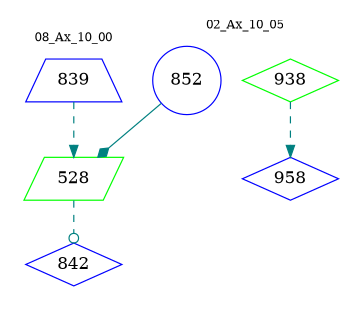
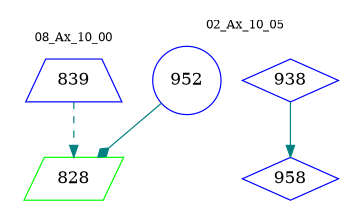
(187, 80) -> (187, 80)
(290, 80) -> (290, 80)
(290, 124) -> (290, 124)
(74, 179) -> (74, 179)
(74, 264) -> none
